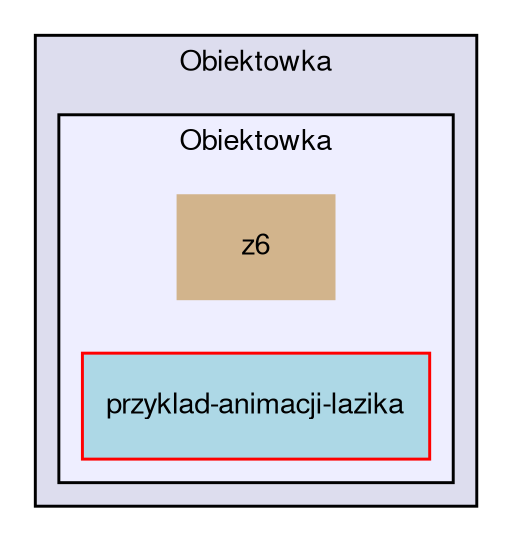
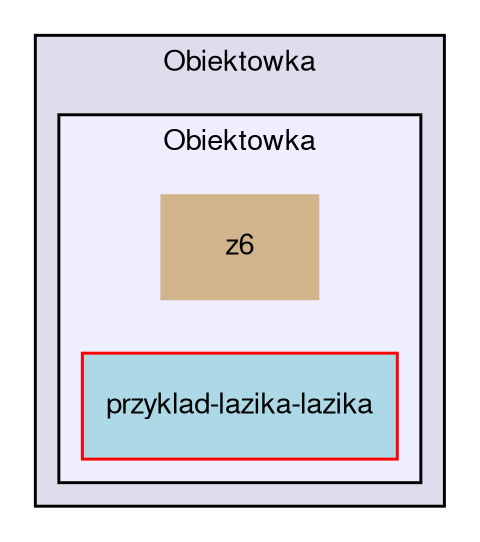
(256, 406) -> (240, 406)
